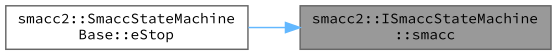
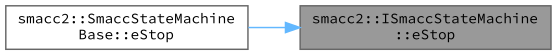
(426, 28) -> (426, 28)
